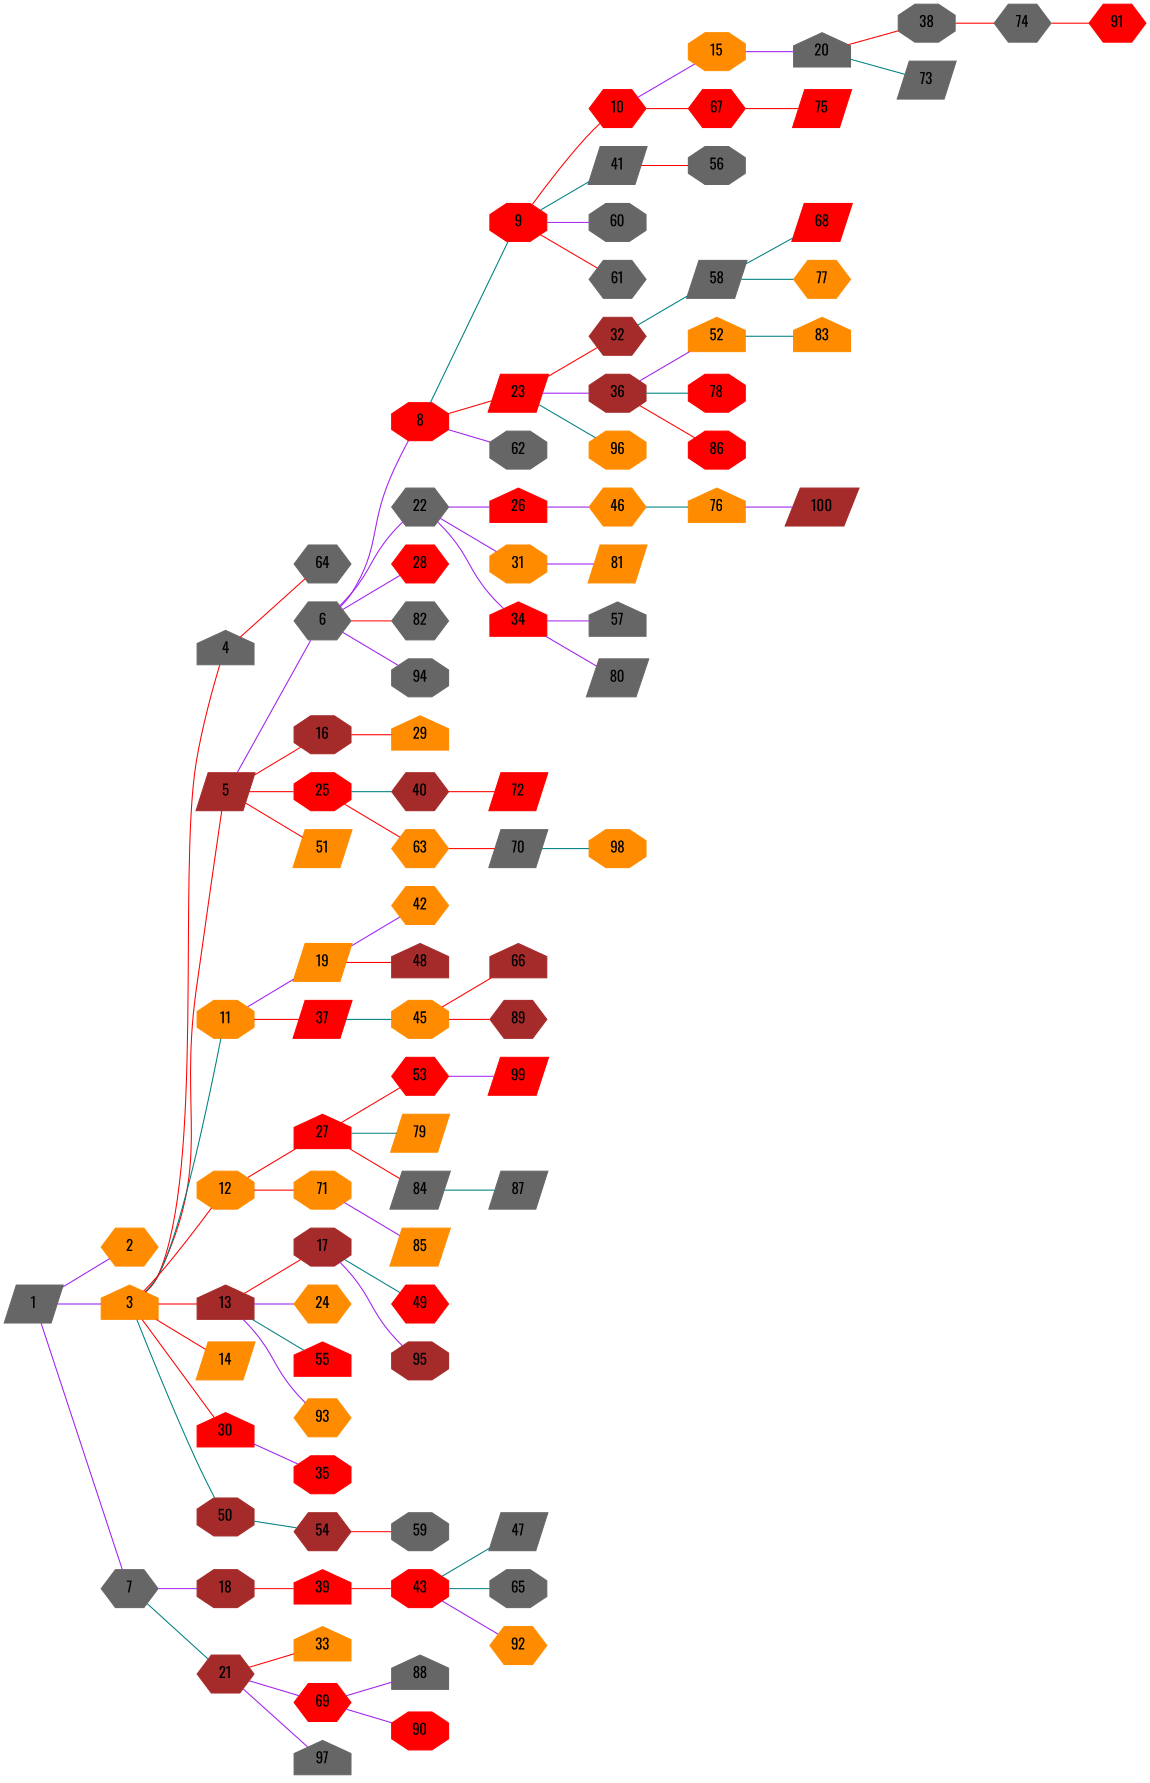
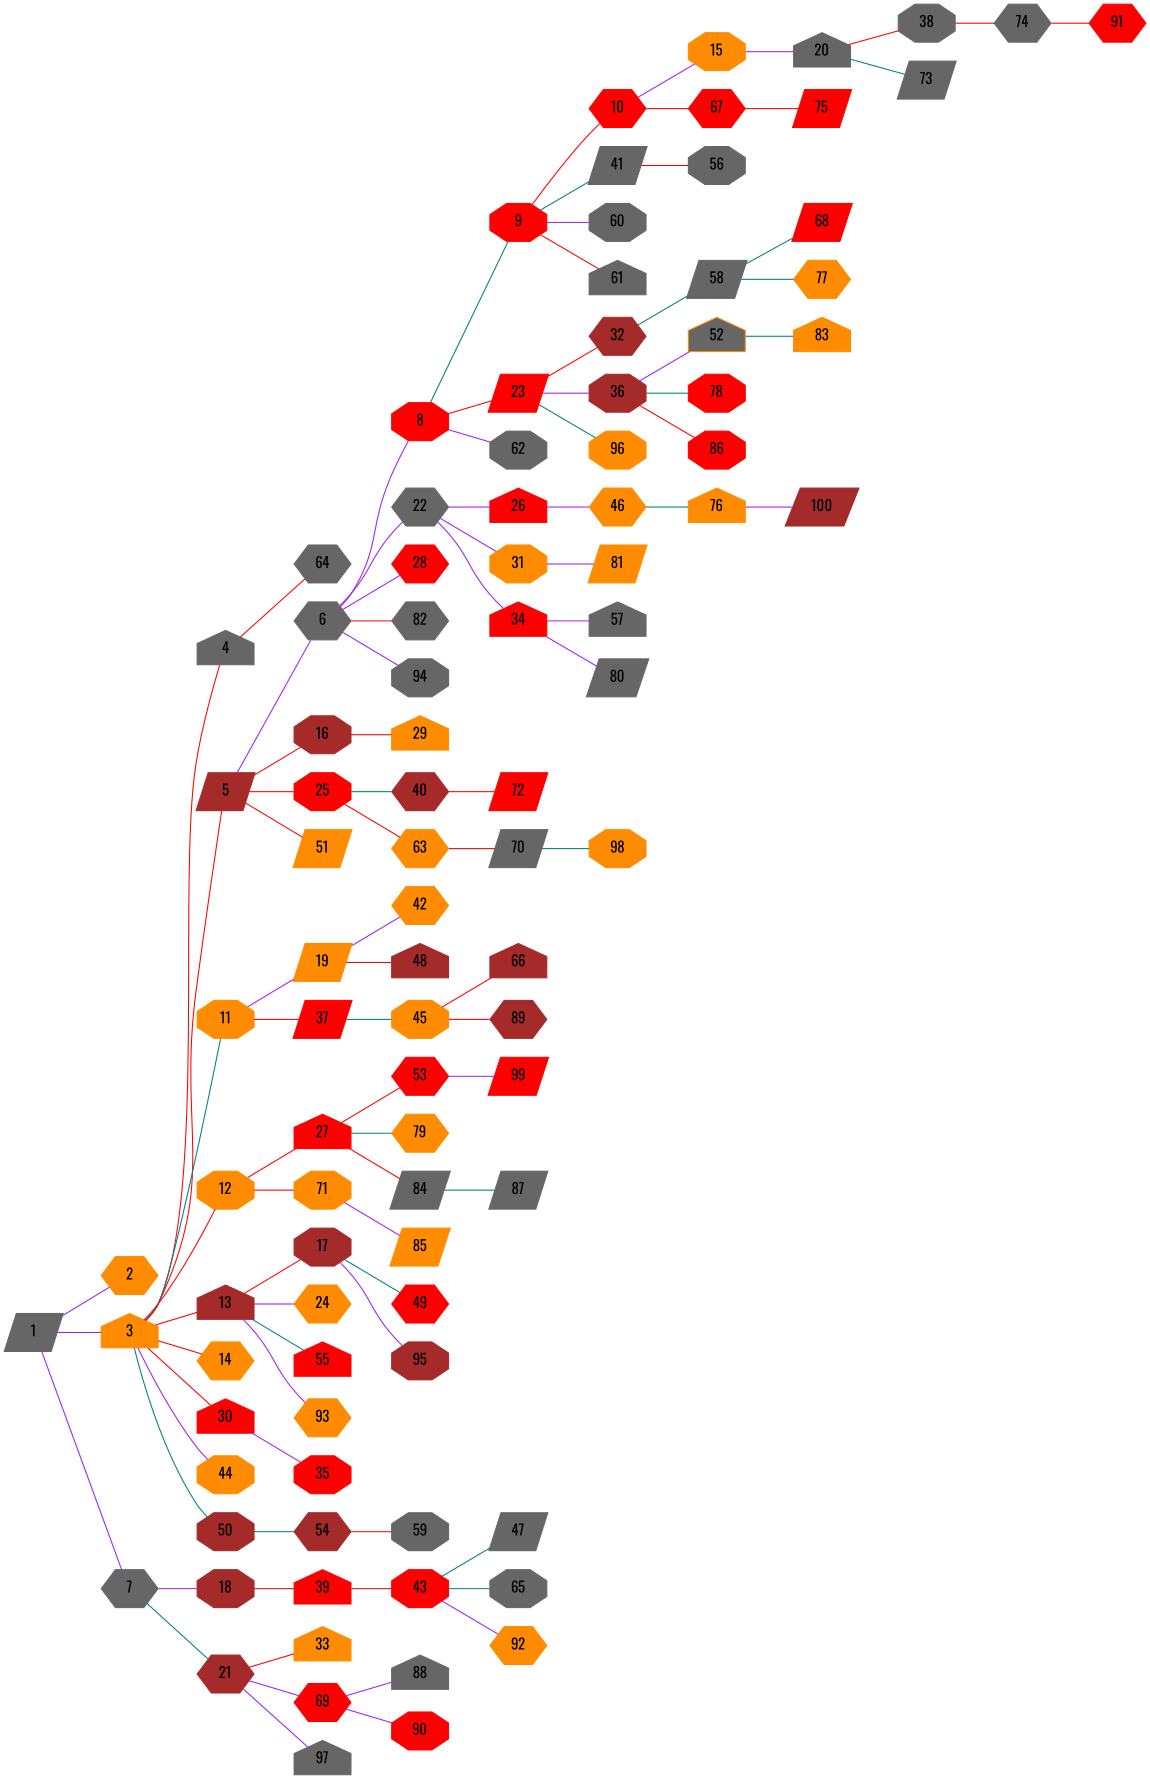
(618, 279) -> (618, 279)
(717, 336) -> (717, 336)
(420, 1133) -> (420, 1133)
(226, 1361) -> (226, 1361)
none -> (226, 1475)
